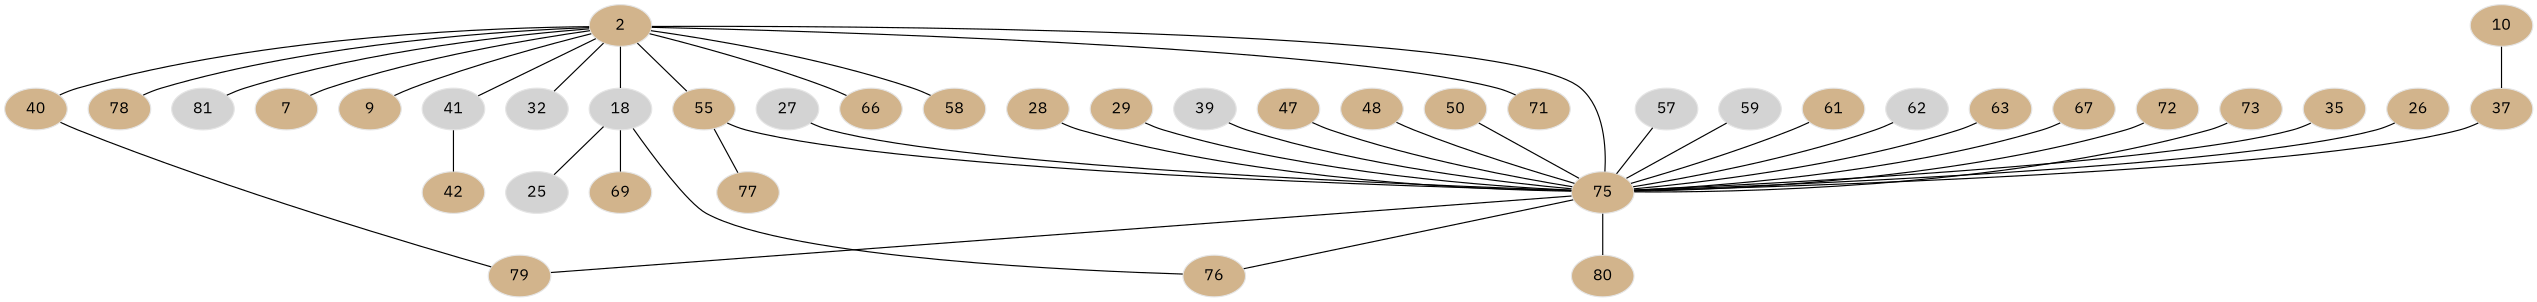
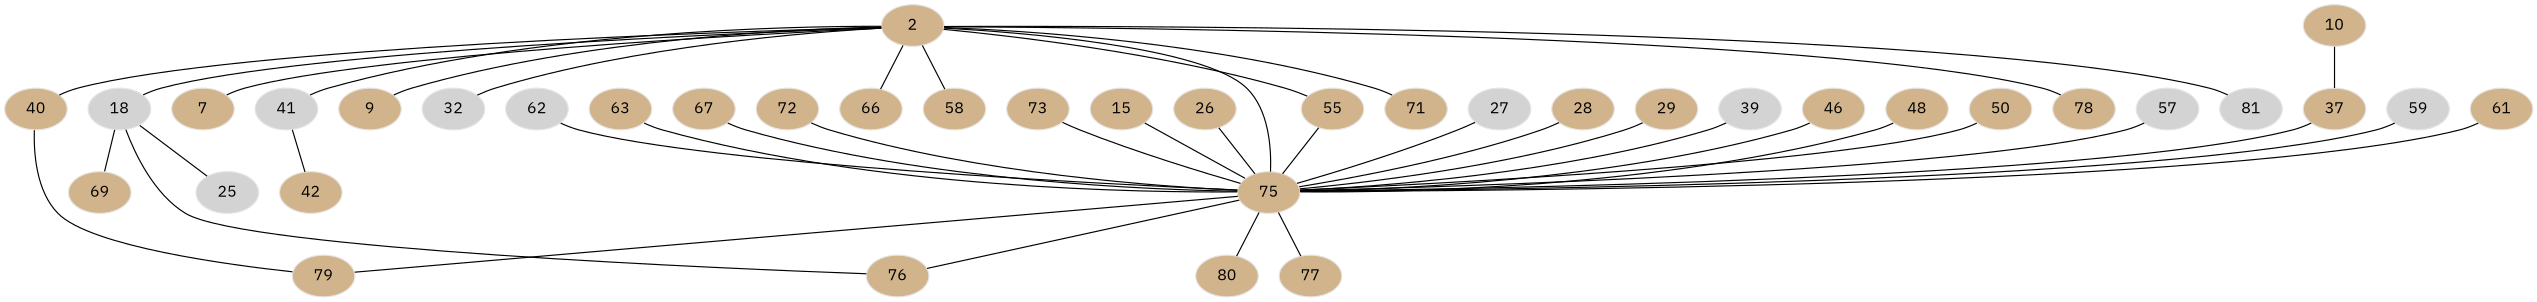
(1288, 109) -> (1834, 109)
(2335, 109) -> (1121, 109)
(726, 151) -> (1290, 234)
